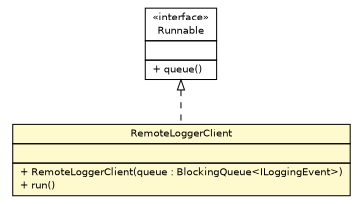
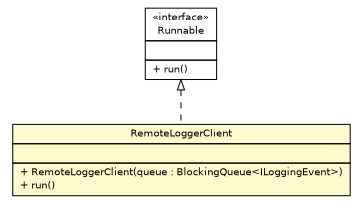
(177, 69) -> (170, 69)
